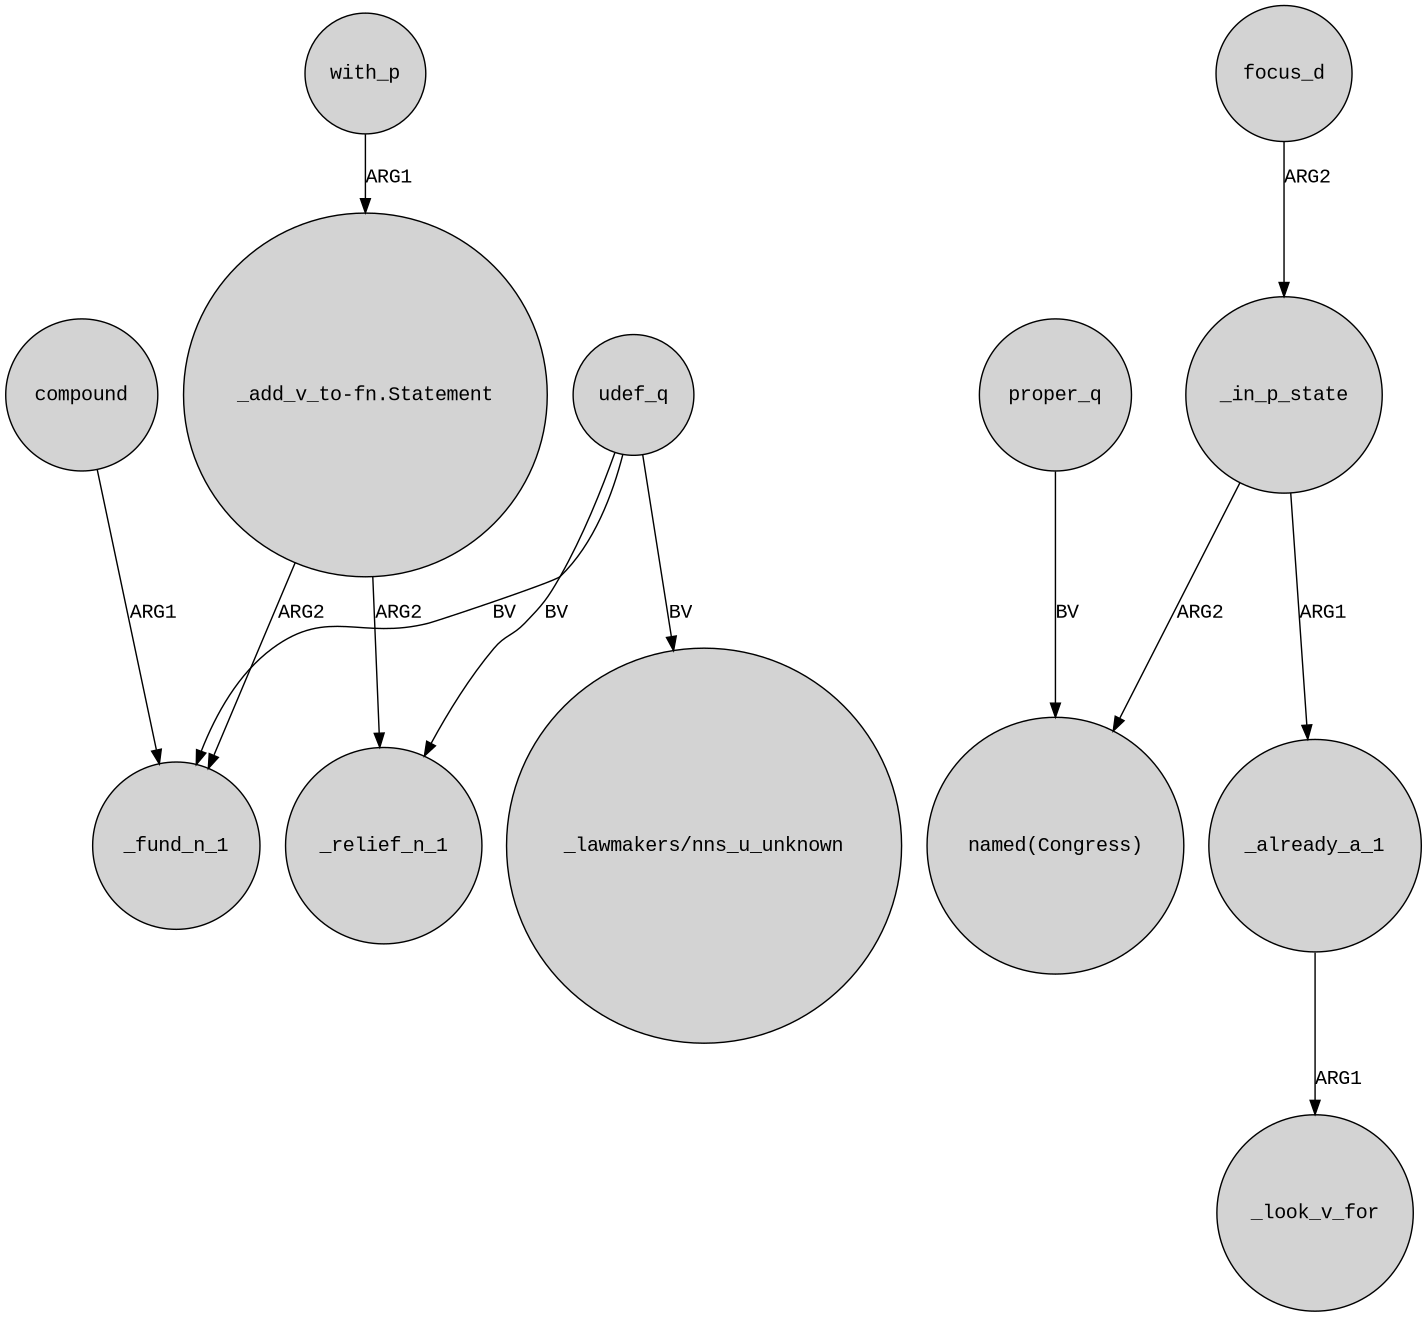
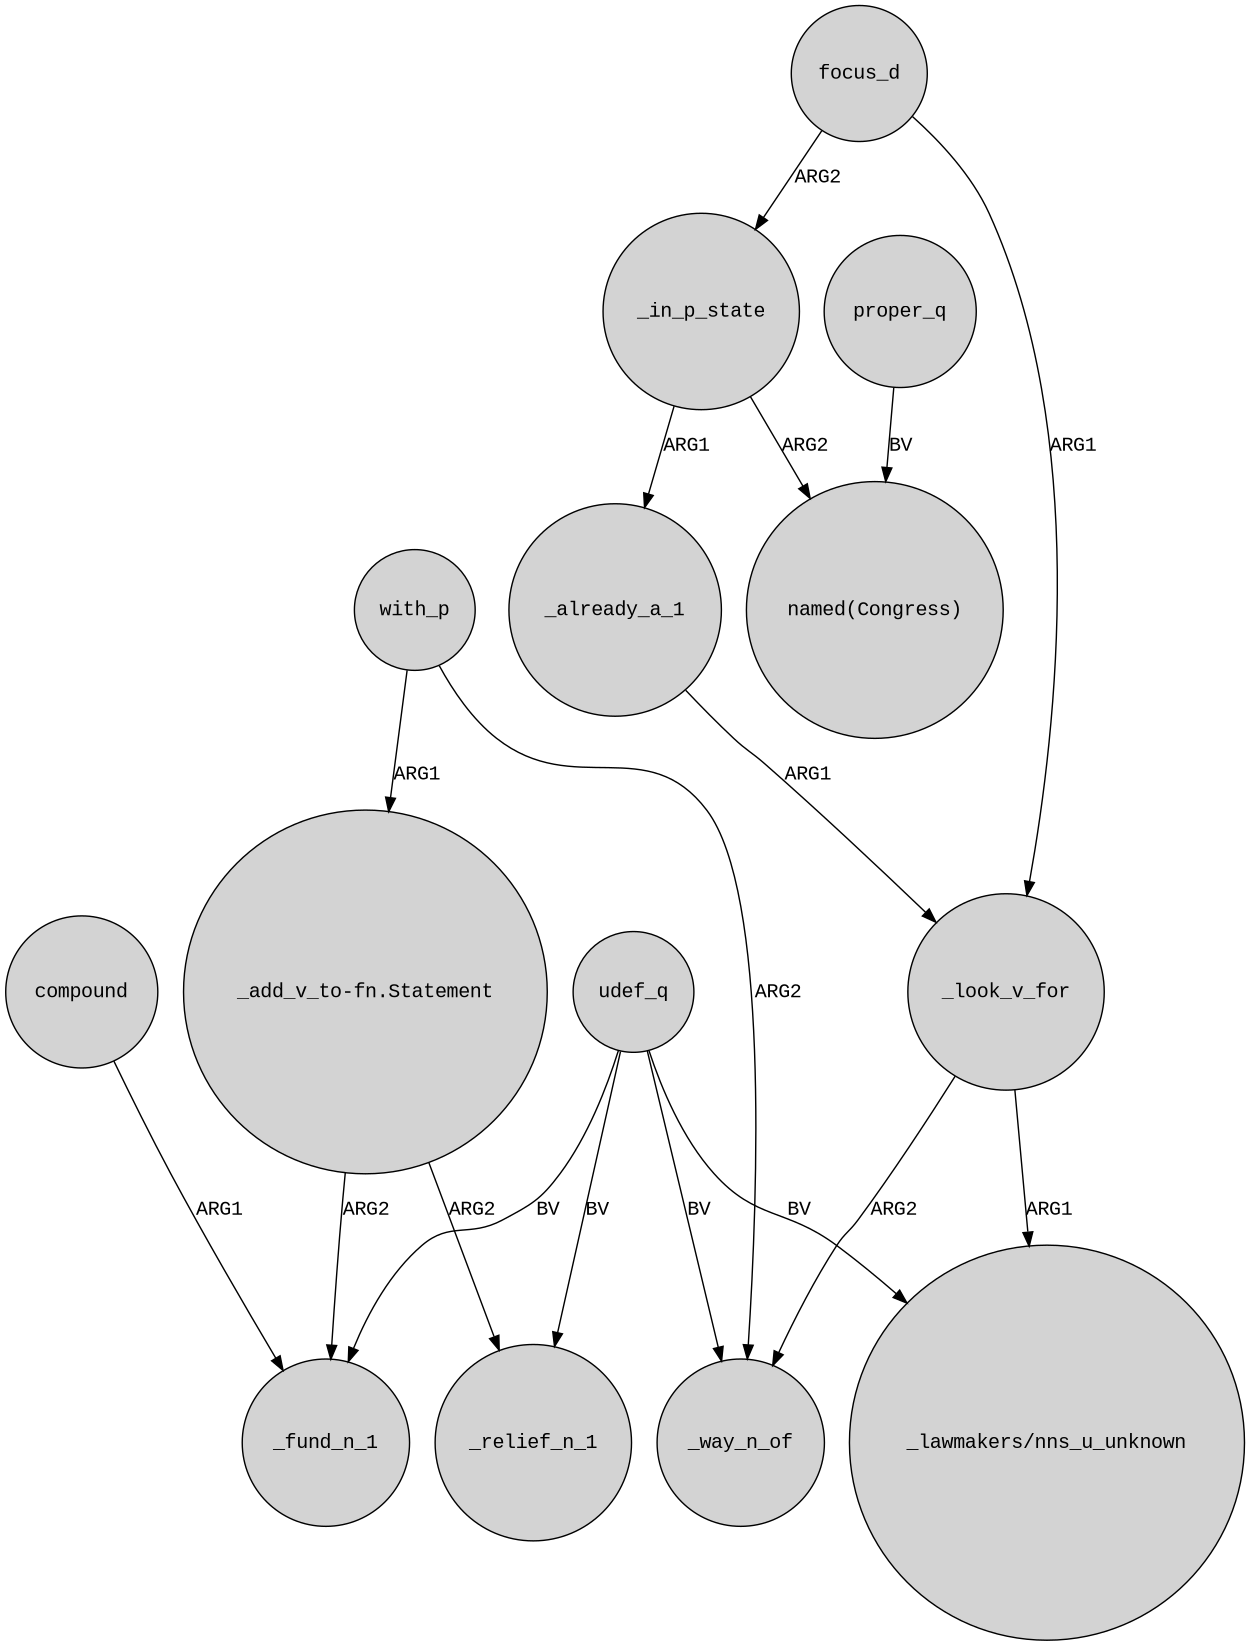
none -> (1053, 482)
none -> (1021, 1161)
none -> (741, 1443)
